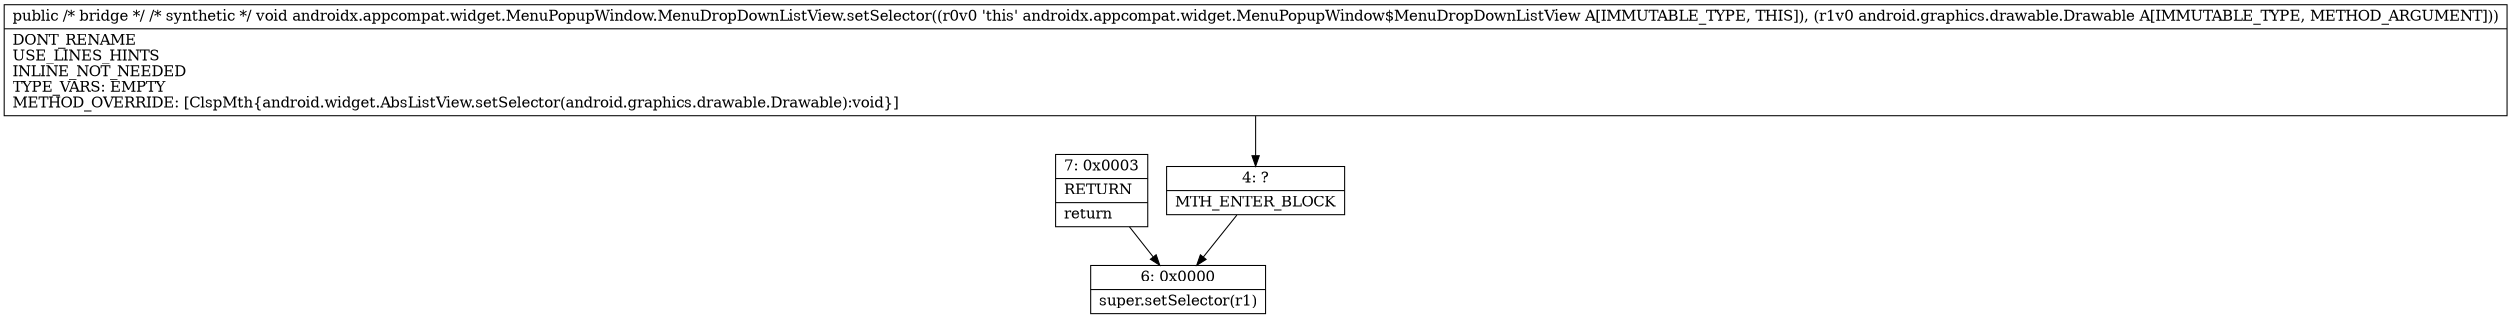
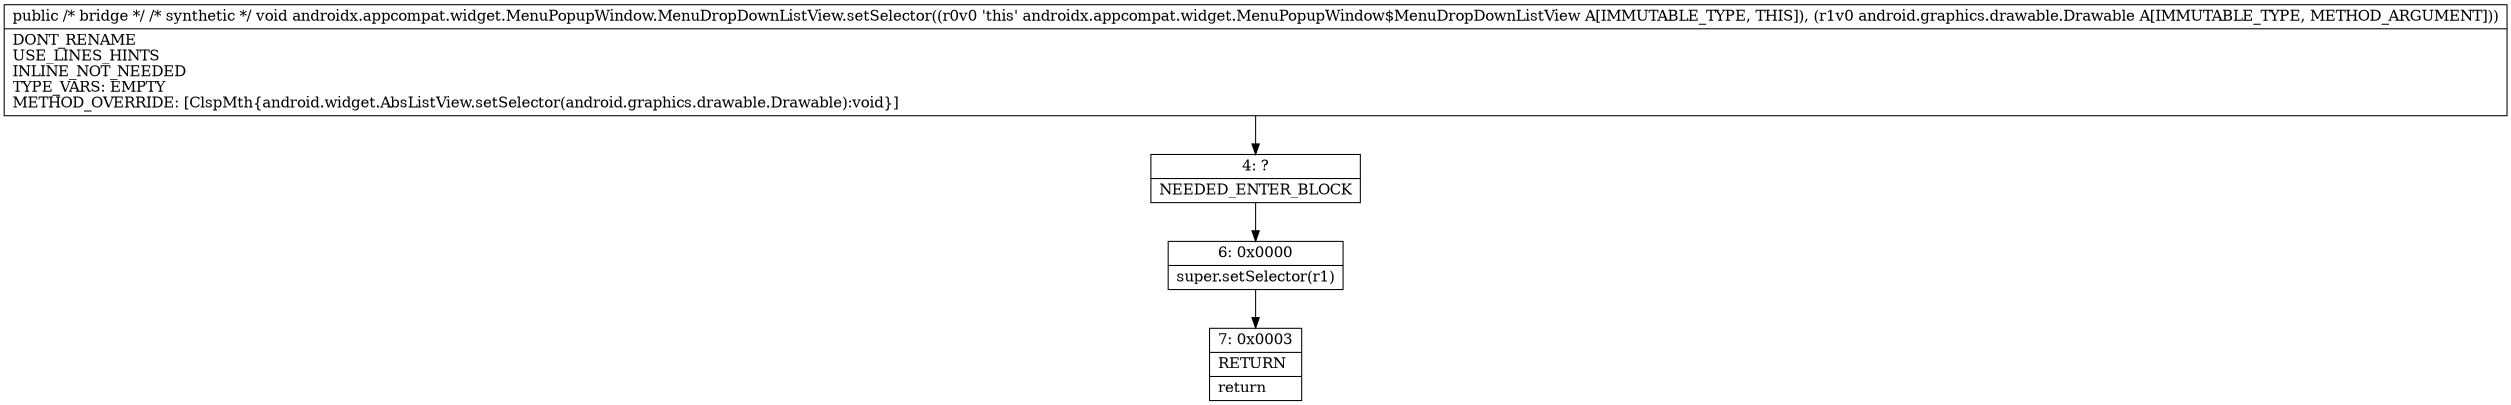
(1256, 202) -> (1256, 190)
(1141, 242) -> (1256, 304)
